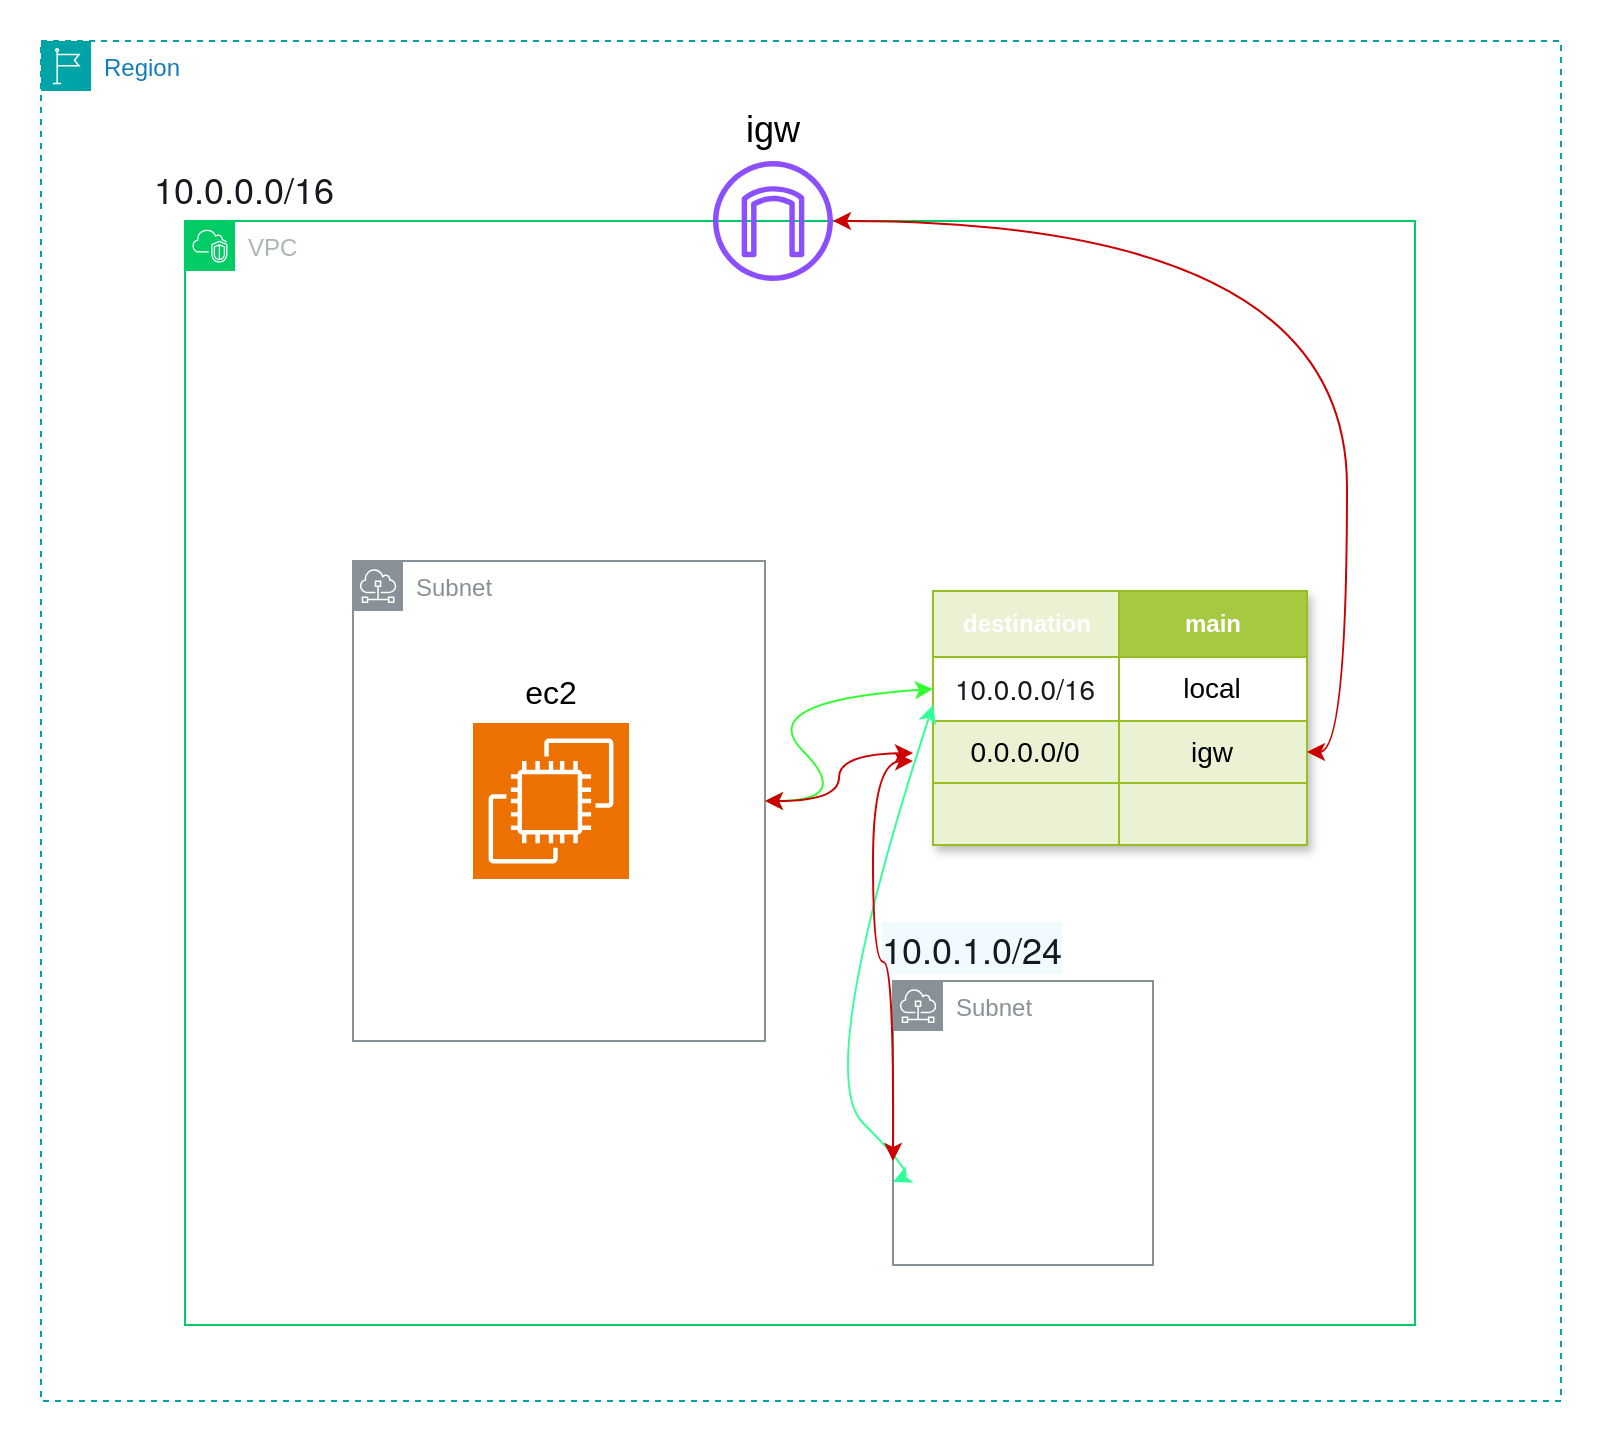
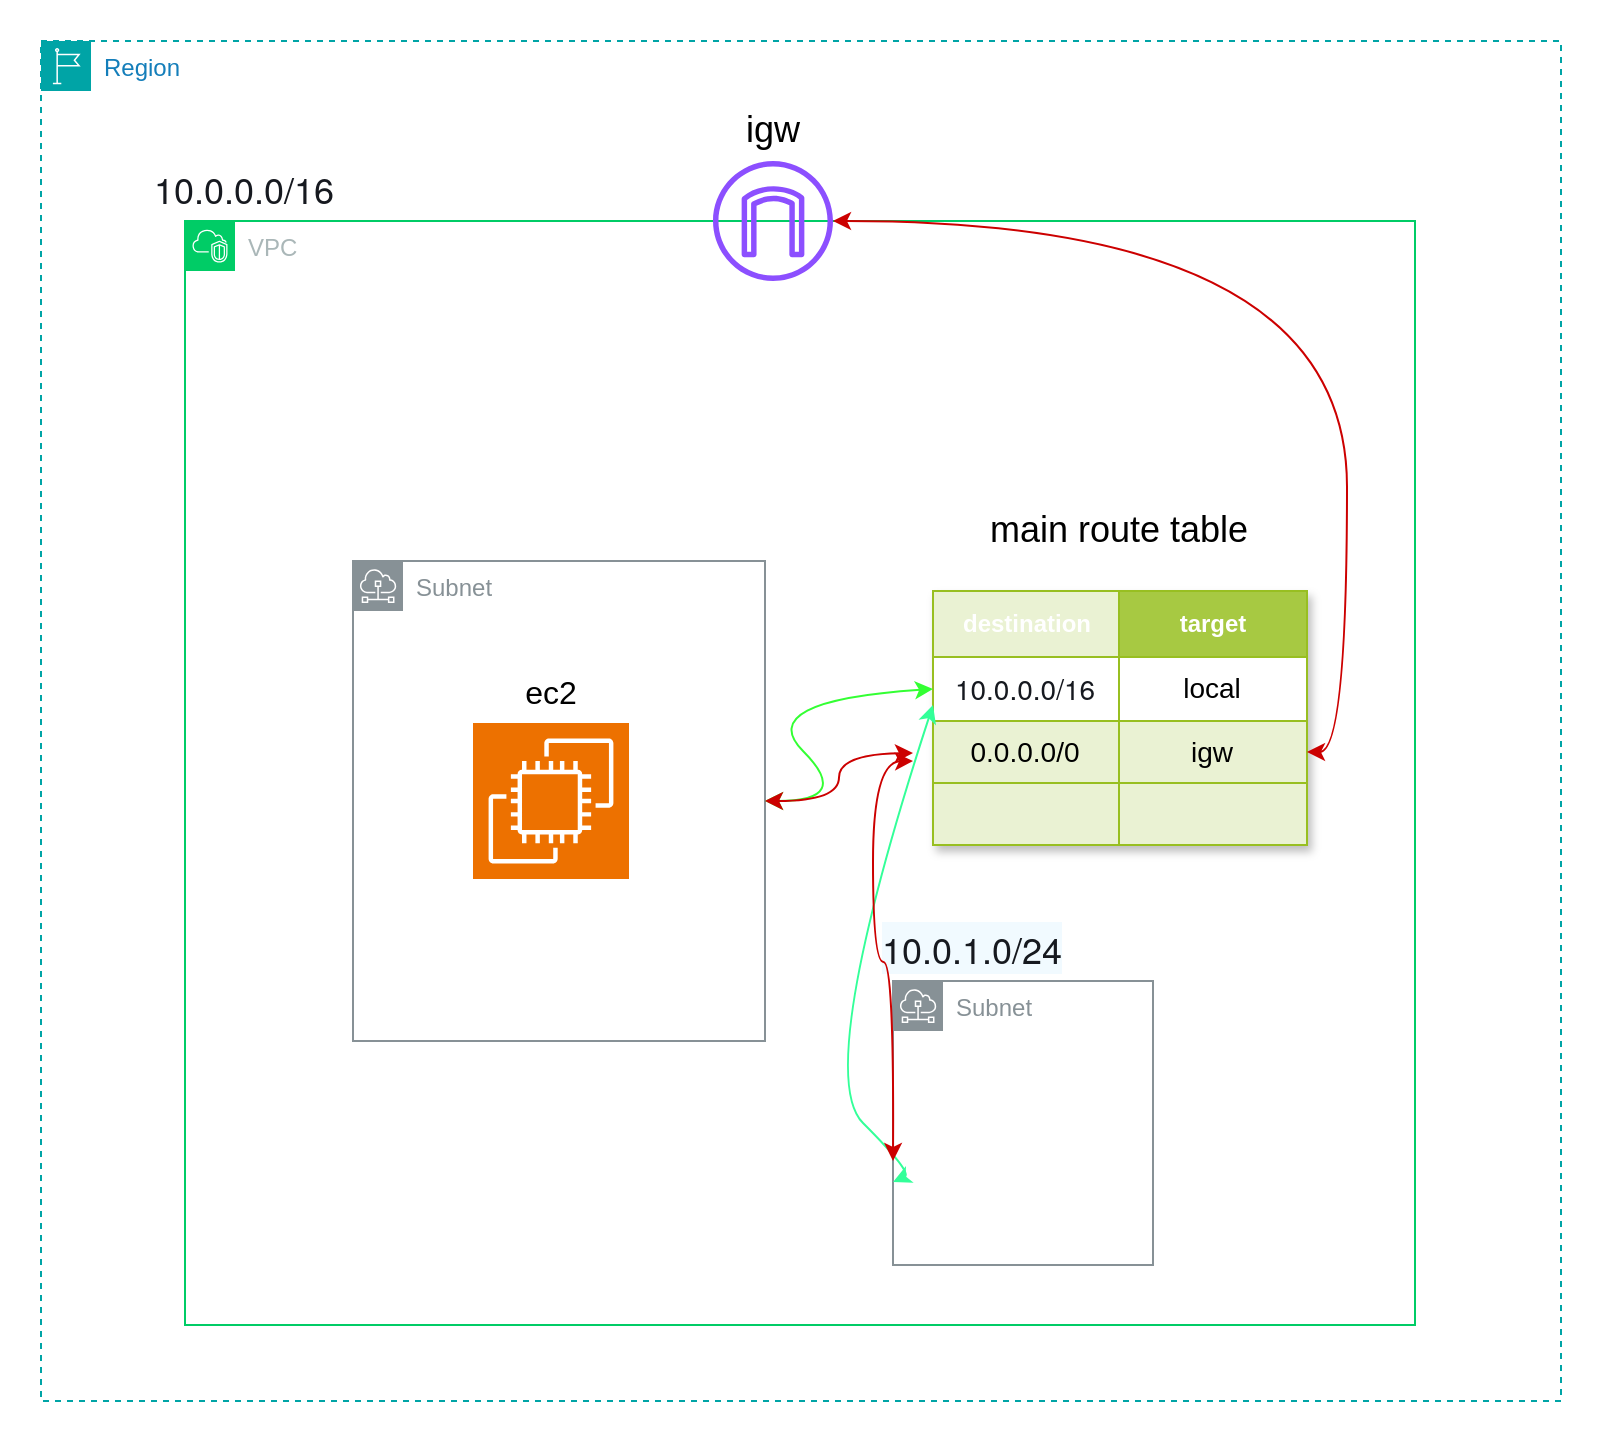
none -> (1120, 531)
(1214, 625) -> (1214, 625)
